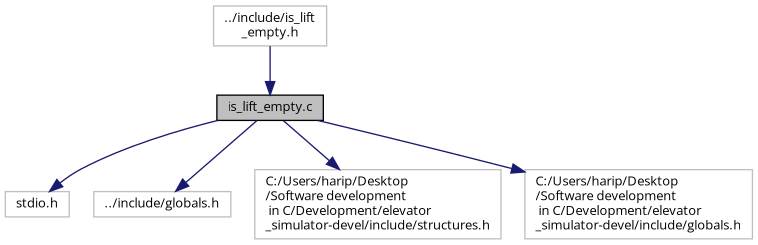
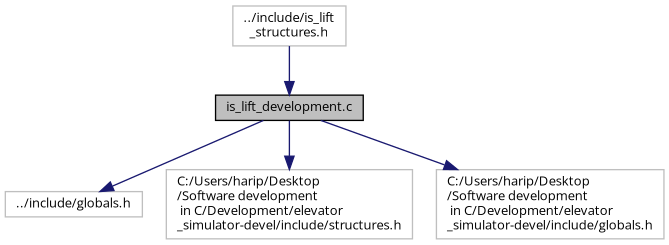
(270, 26) -> (289, 26)
(270, 108) -> (289, 108)
(37, 204) -> none
